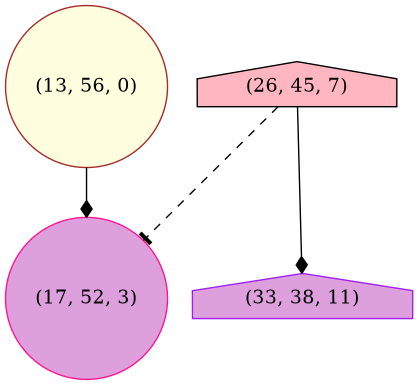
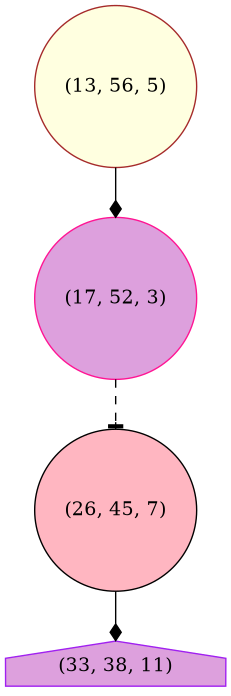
(87, 87) -> (116, 87)
(297, 87) -> (116, 510)
(213, 171) -> (116, 401)
